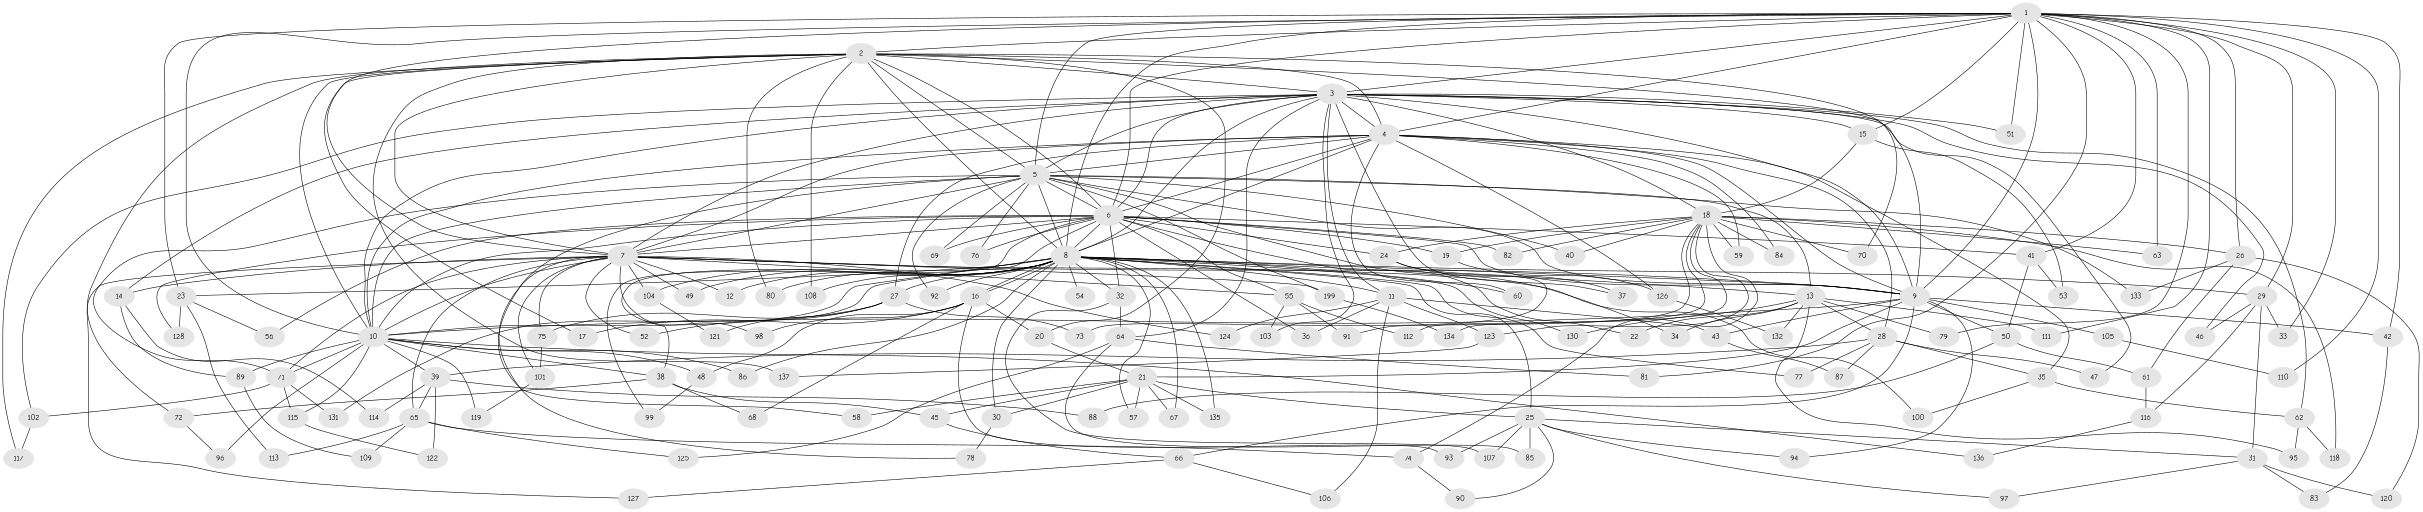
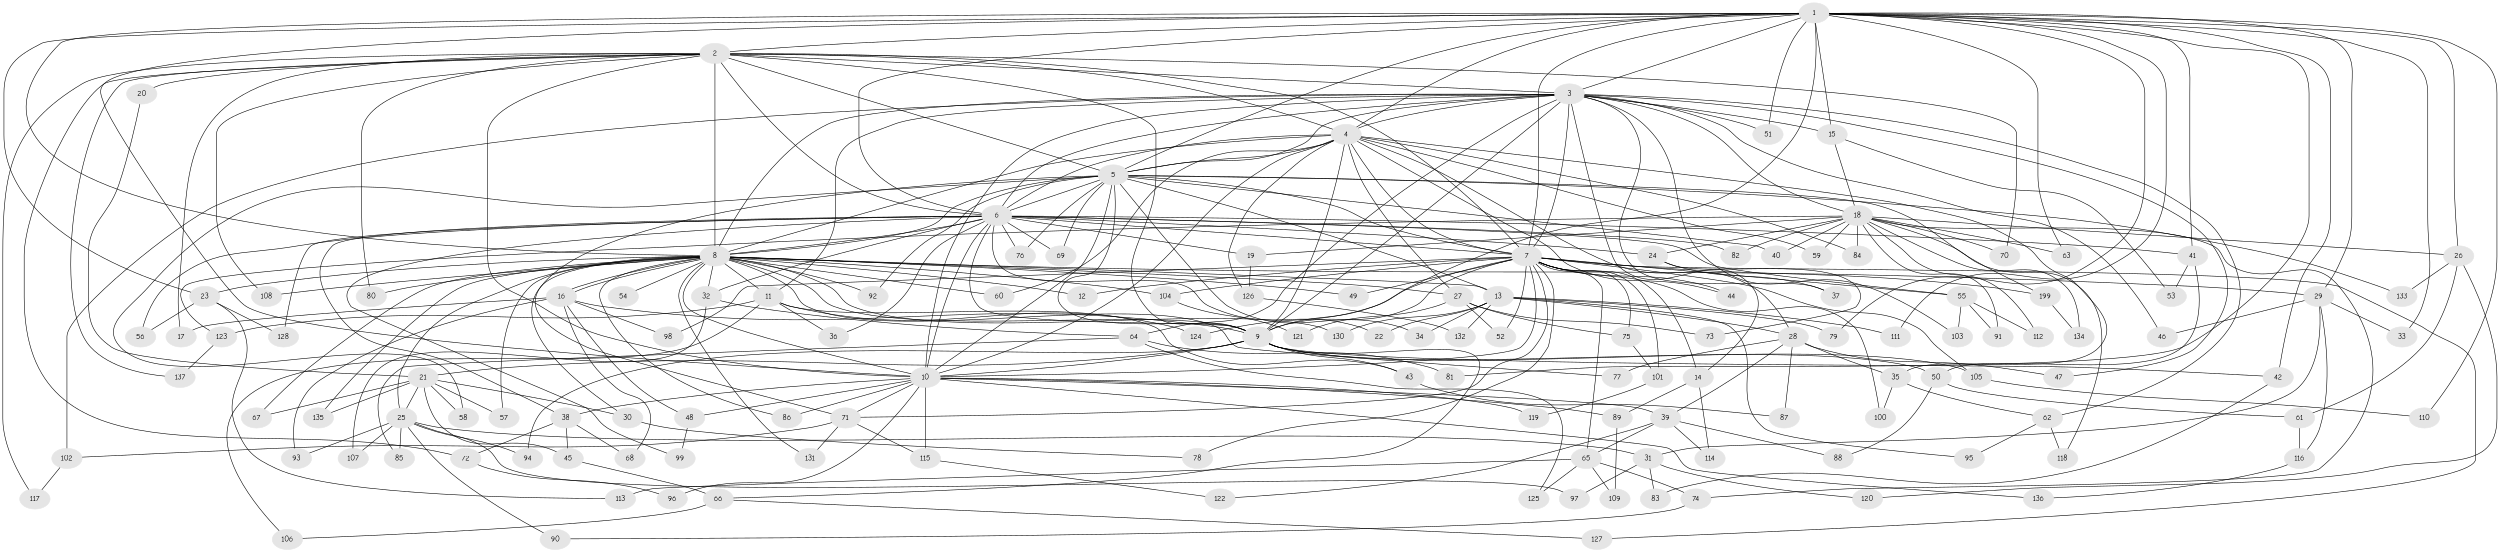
none -> (1764, 289)
none -> (1731, 296)
(1002, 313) -> (926, 316)
